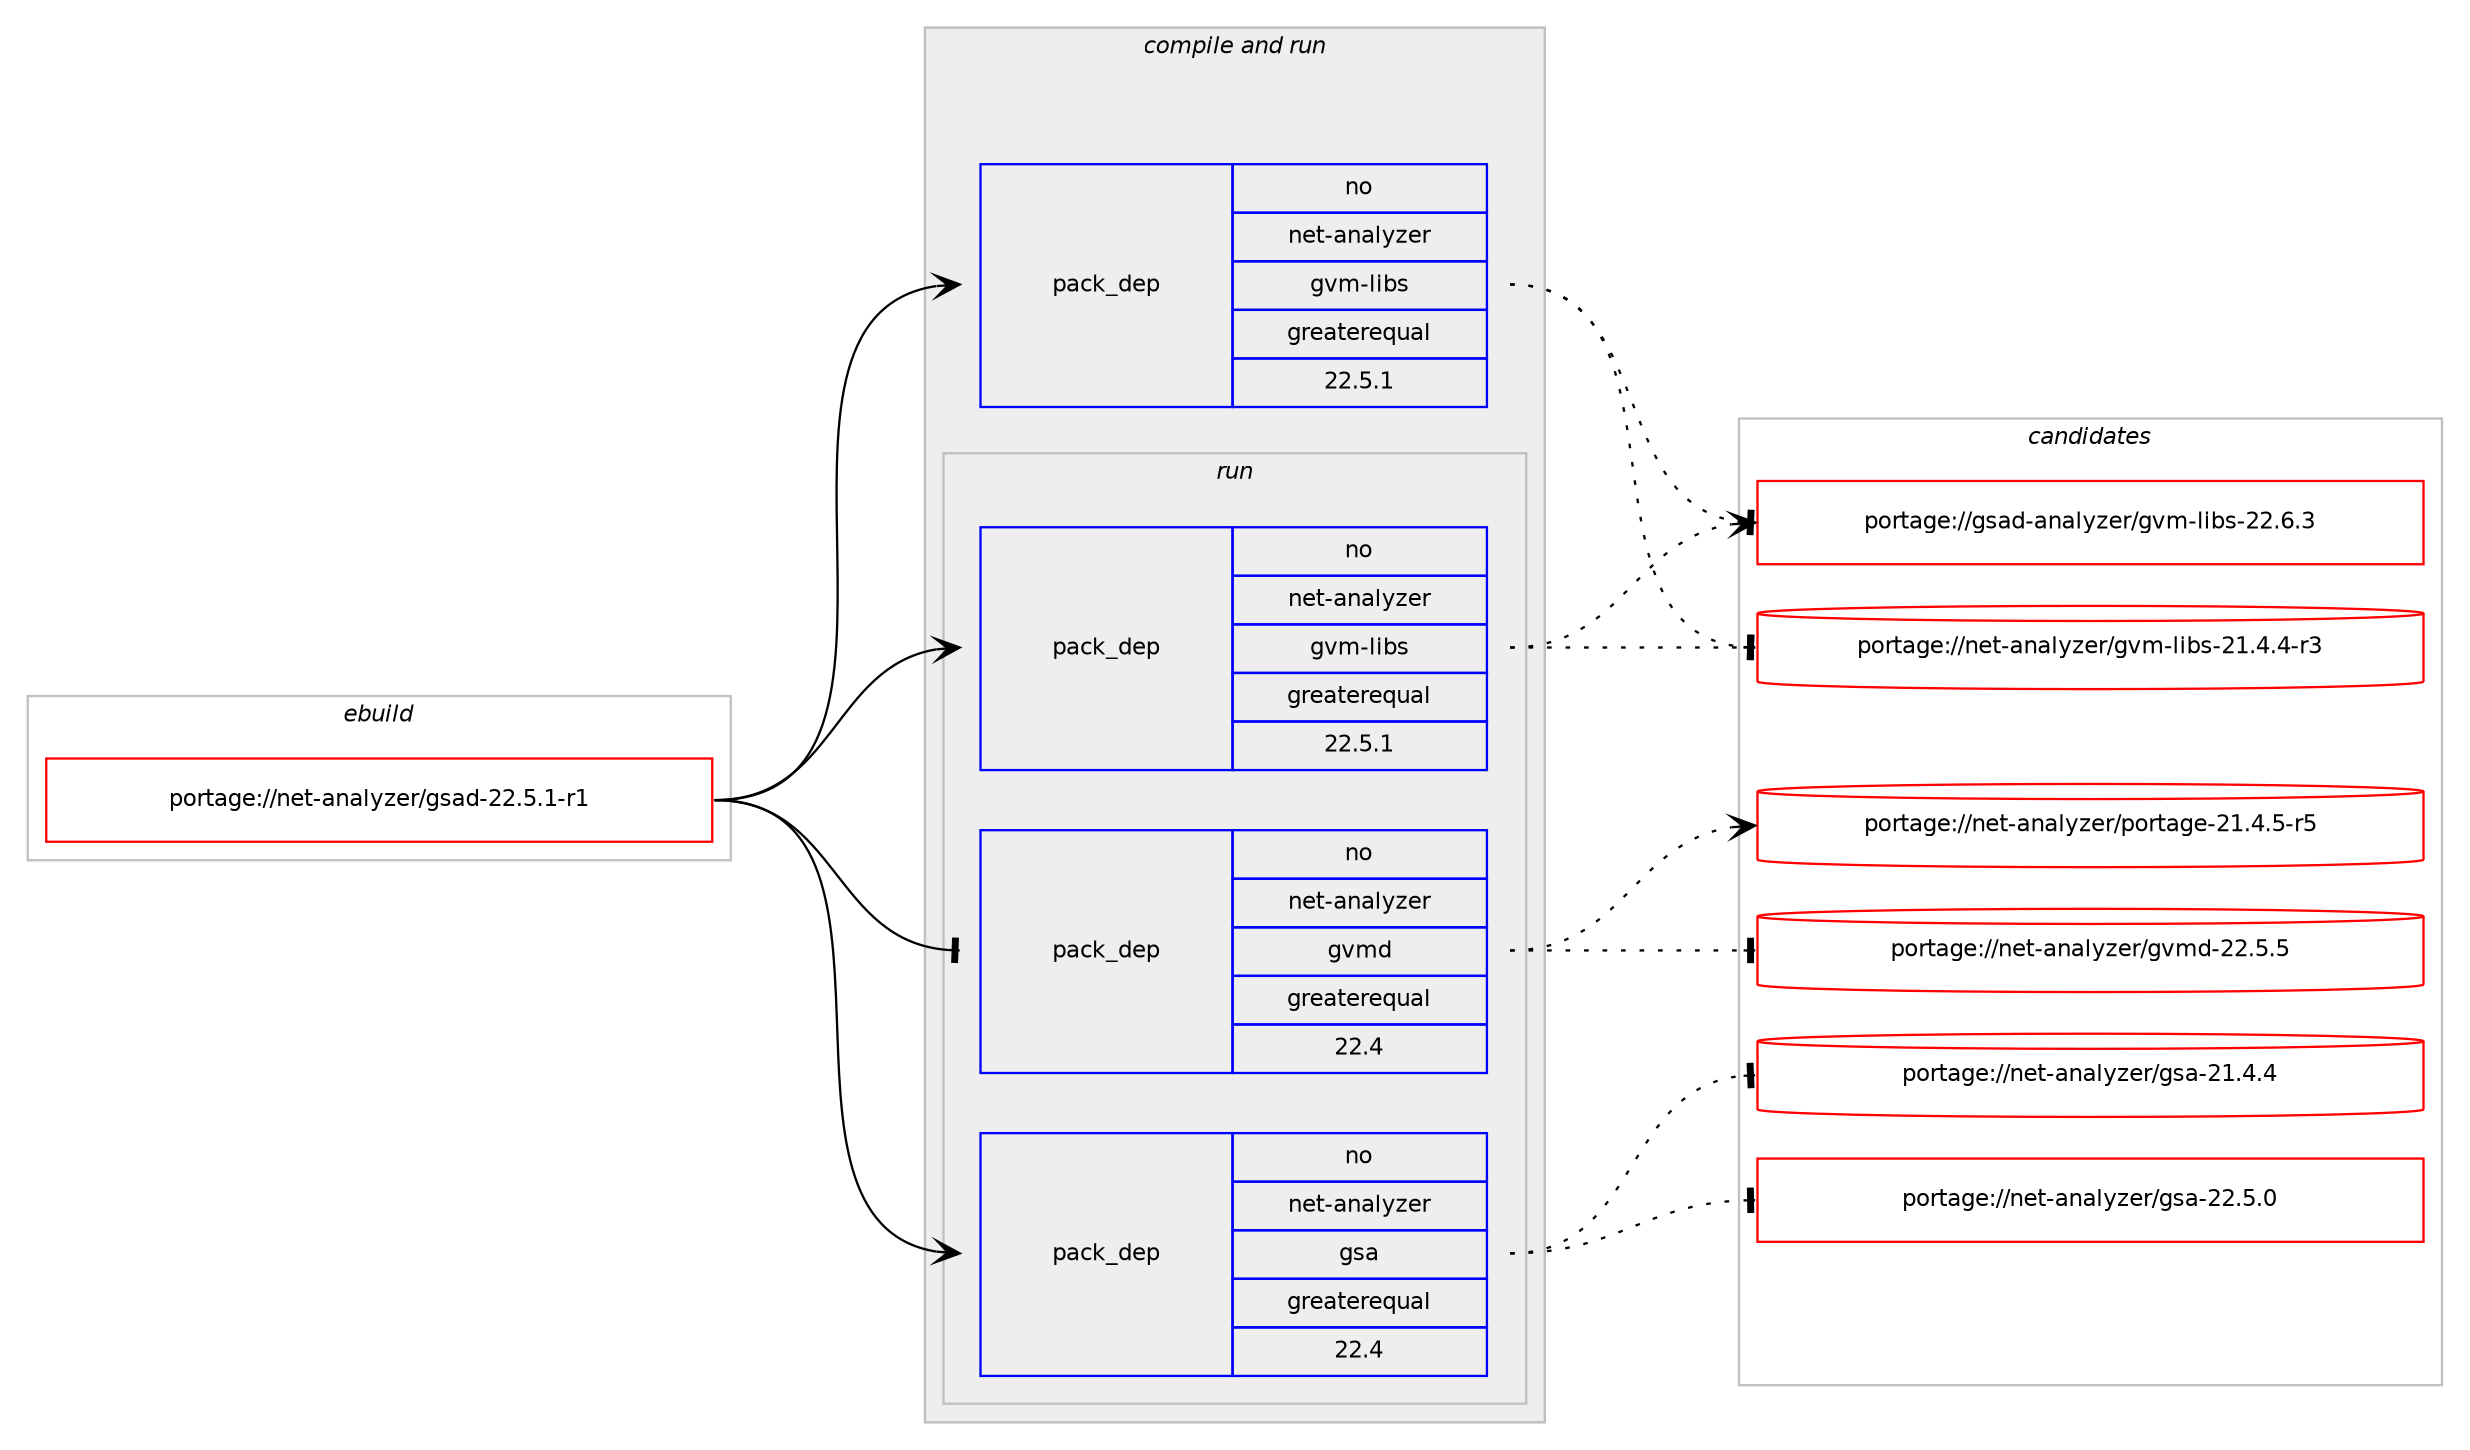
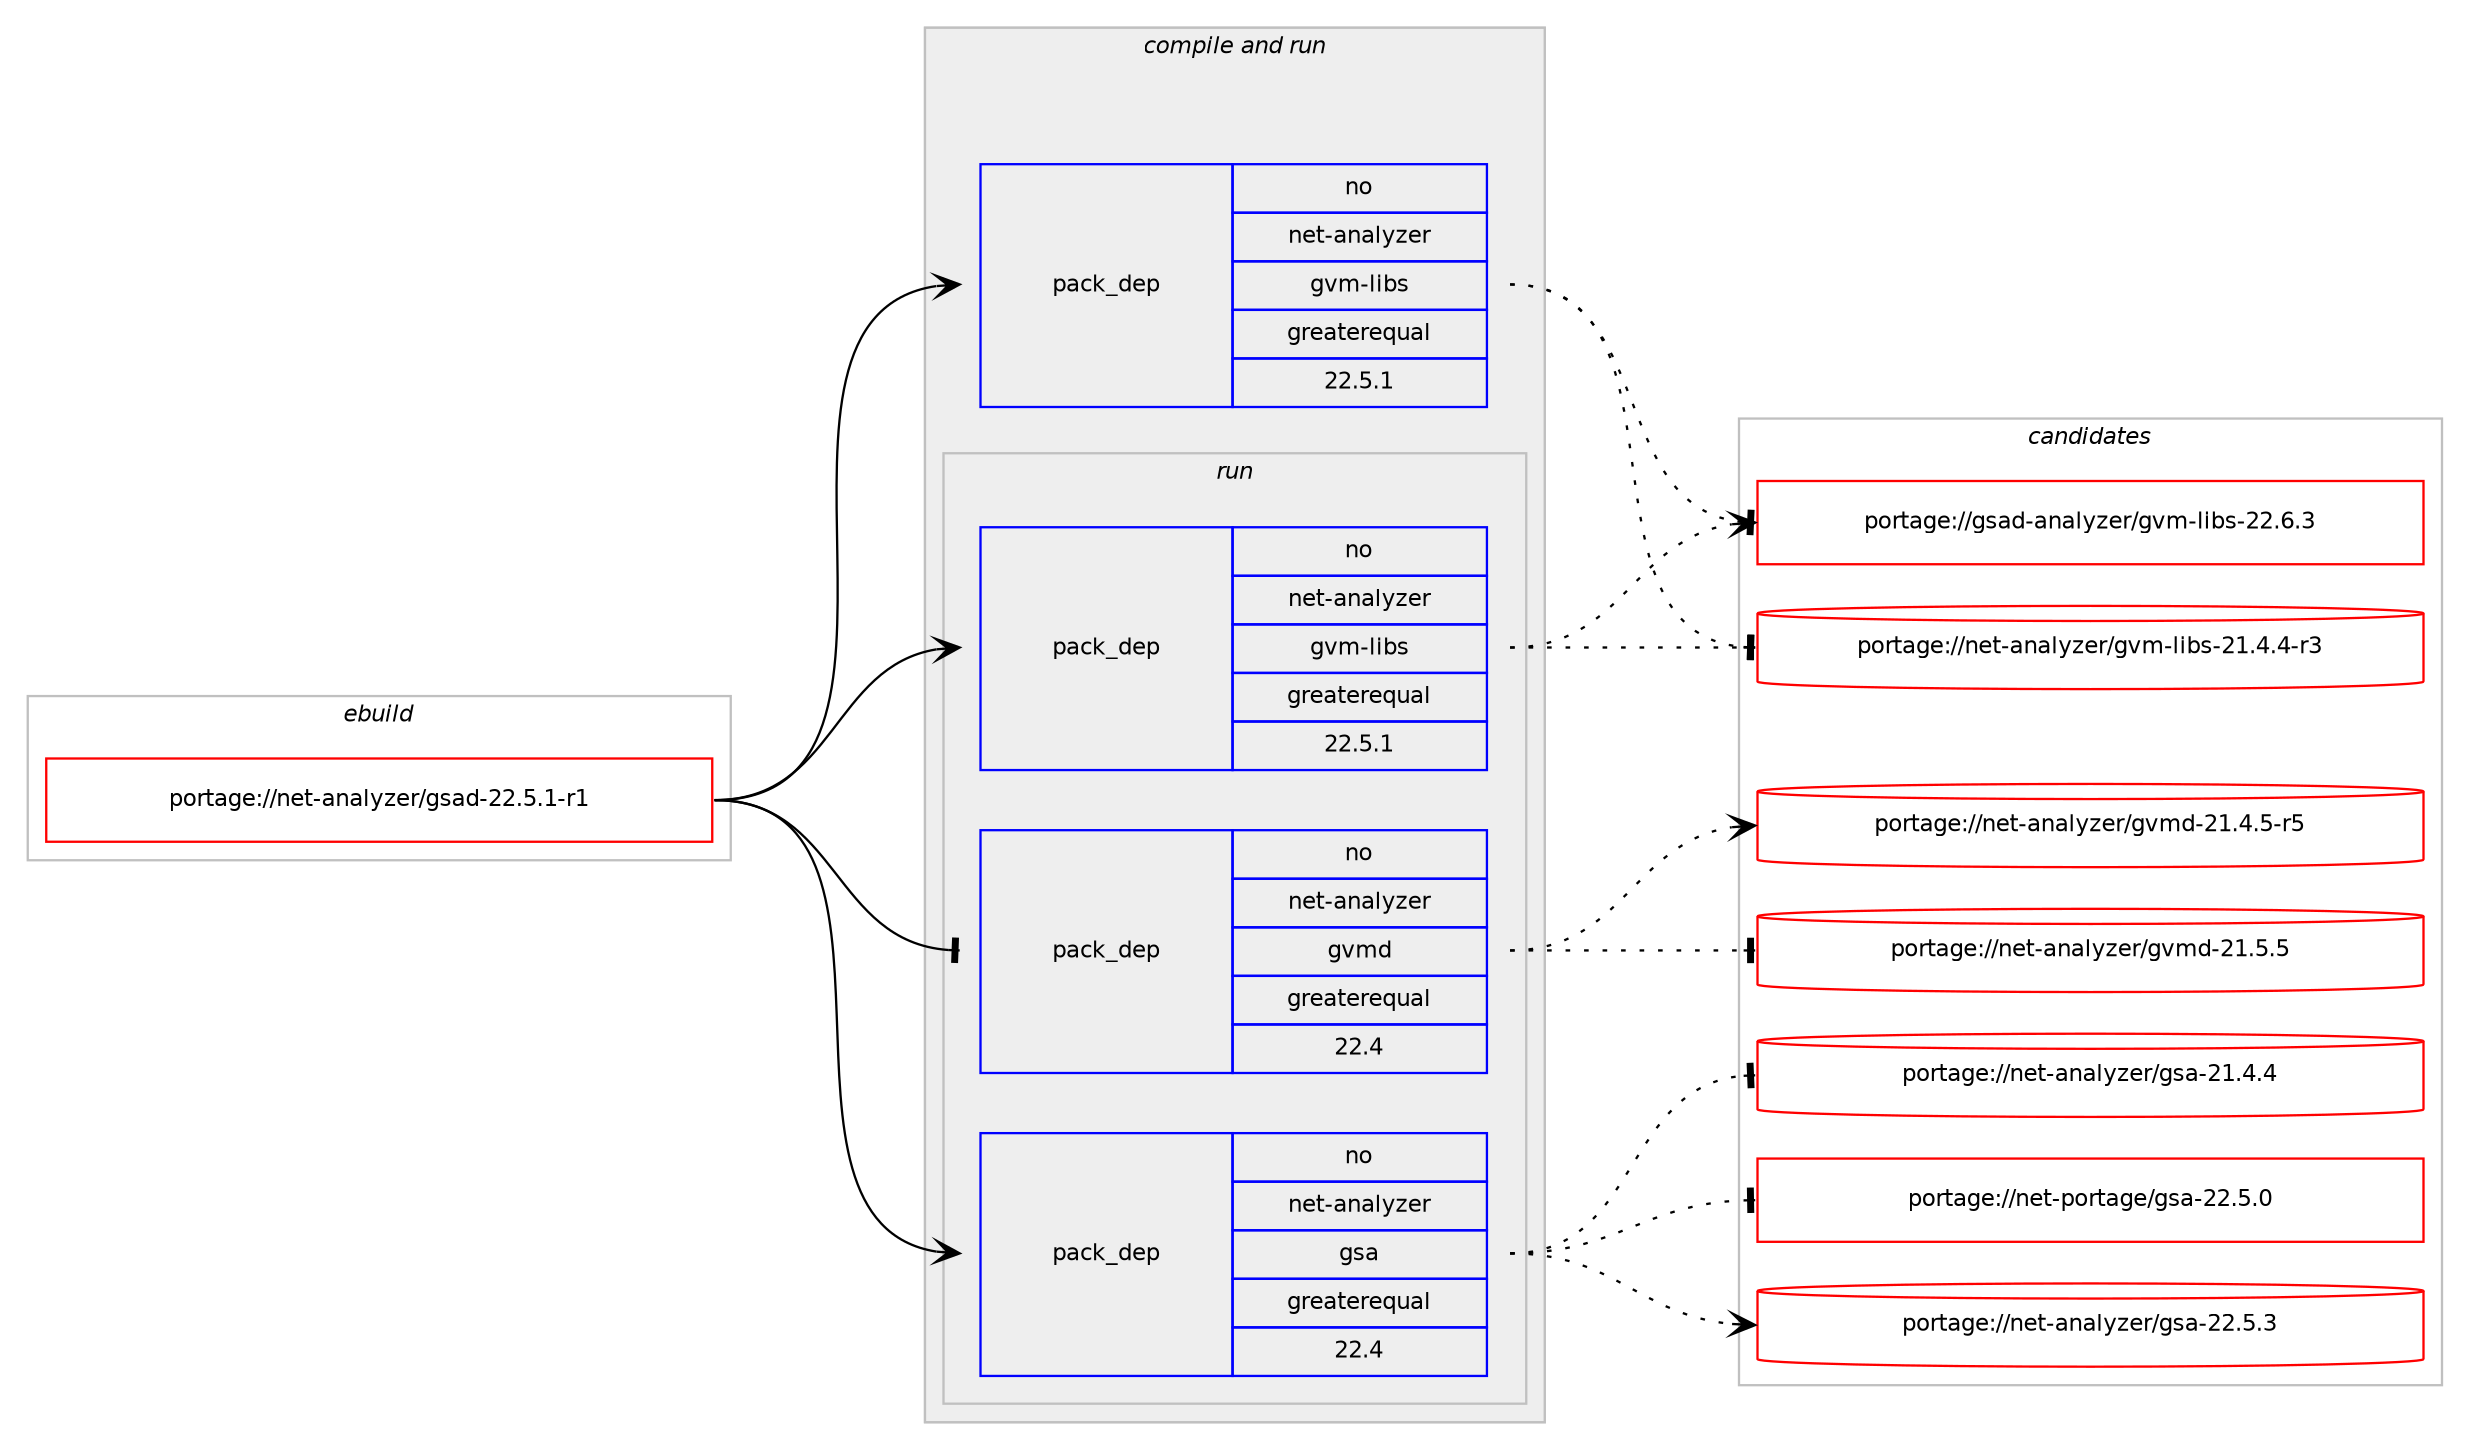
(2090, 826) -> (2090, 826)
(2090, 950) -> (2090, 950)
(2090, 1200) -> (2090, 1200)
none -> (2090, 1325)
